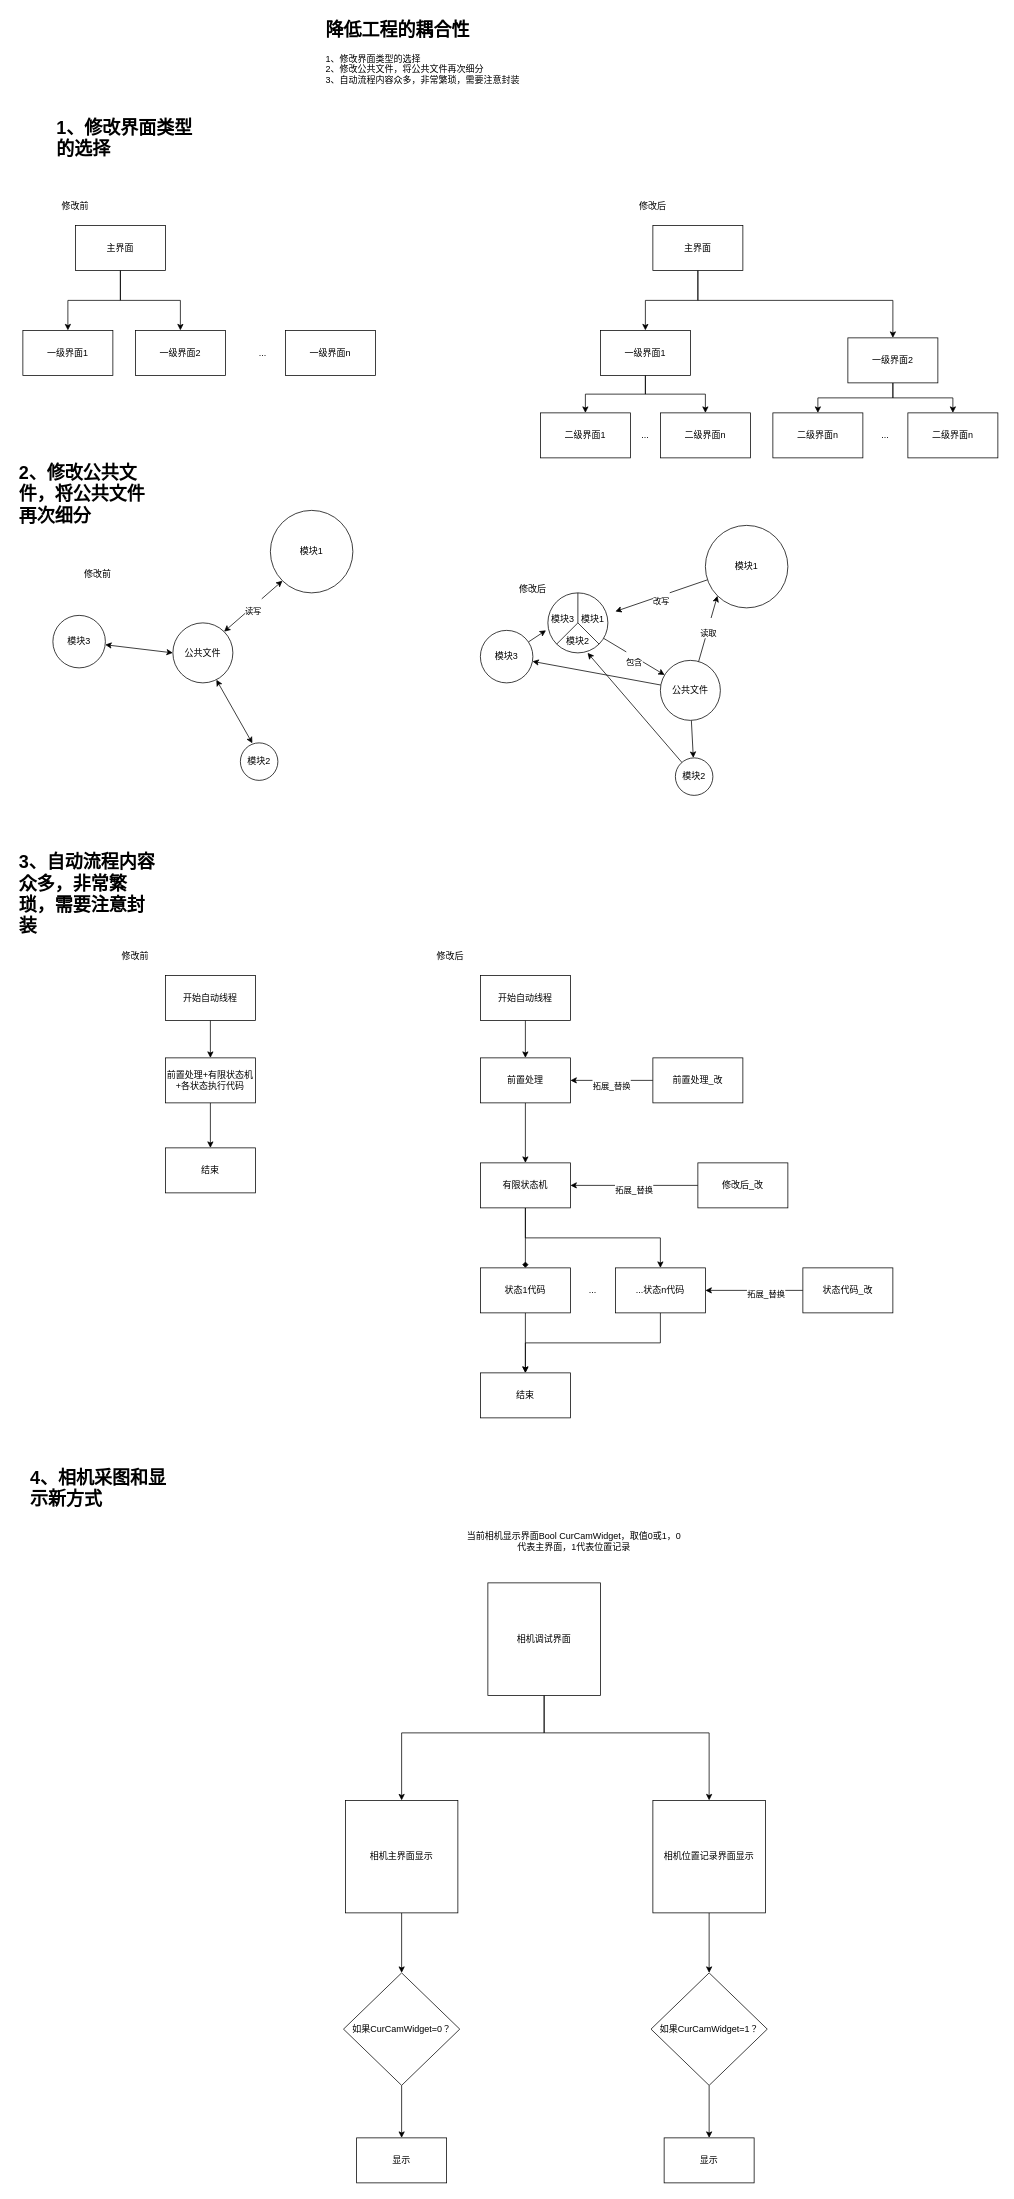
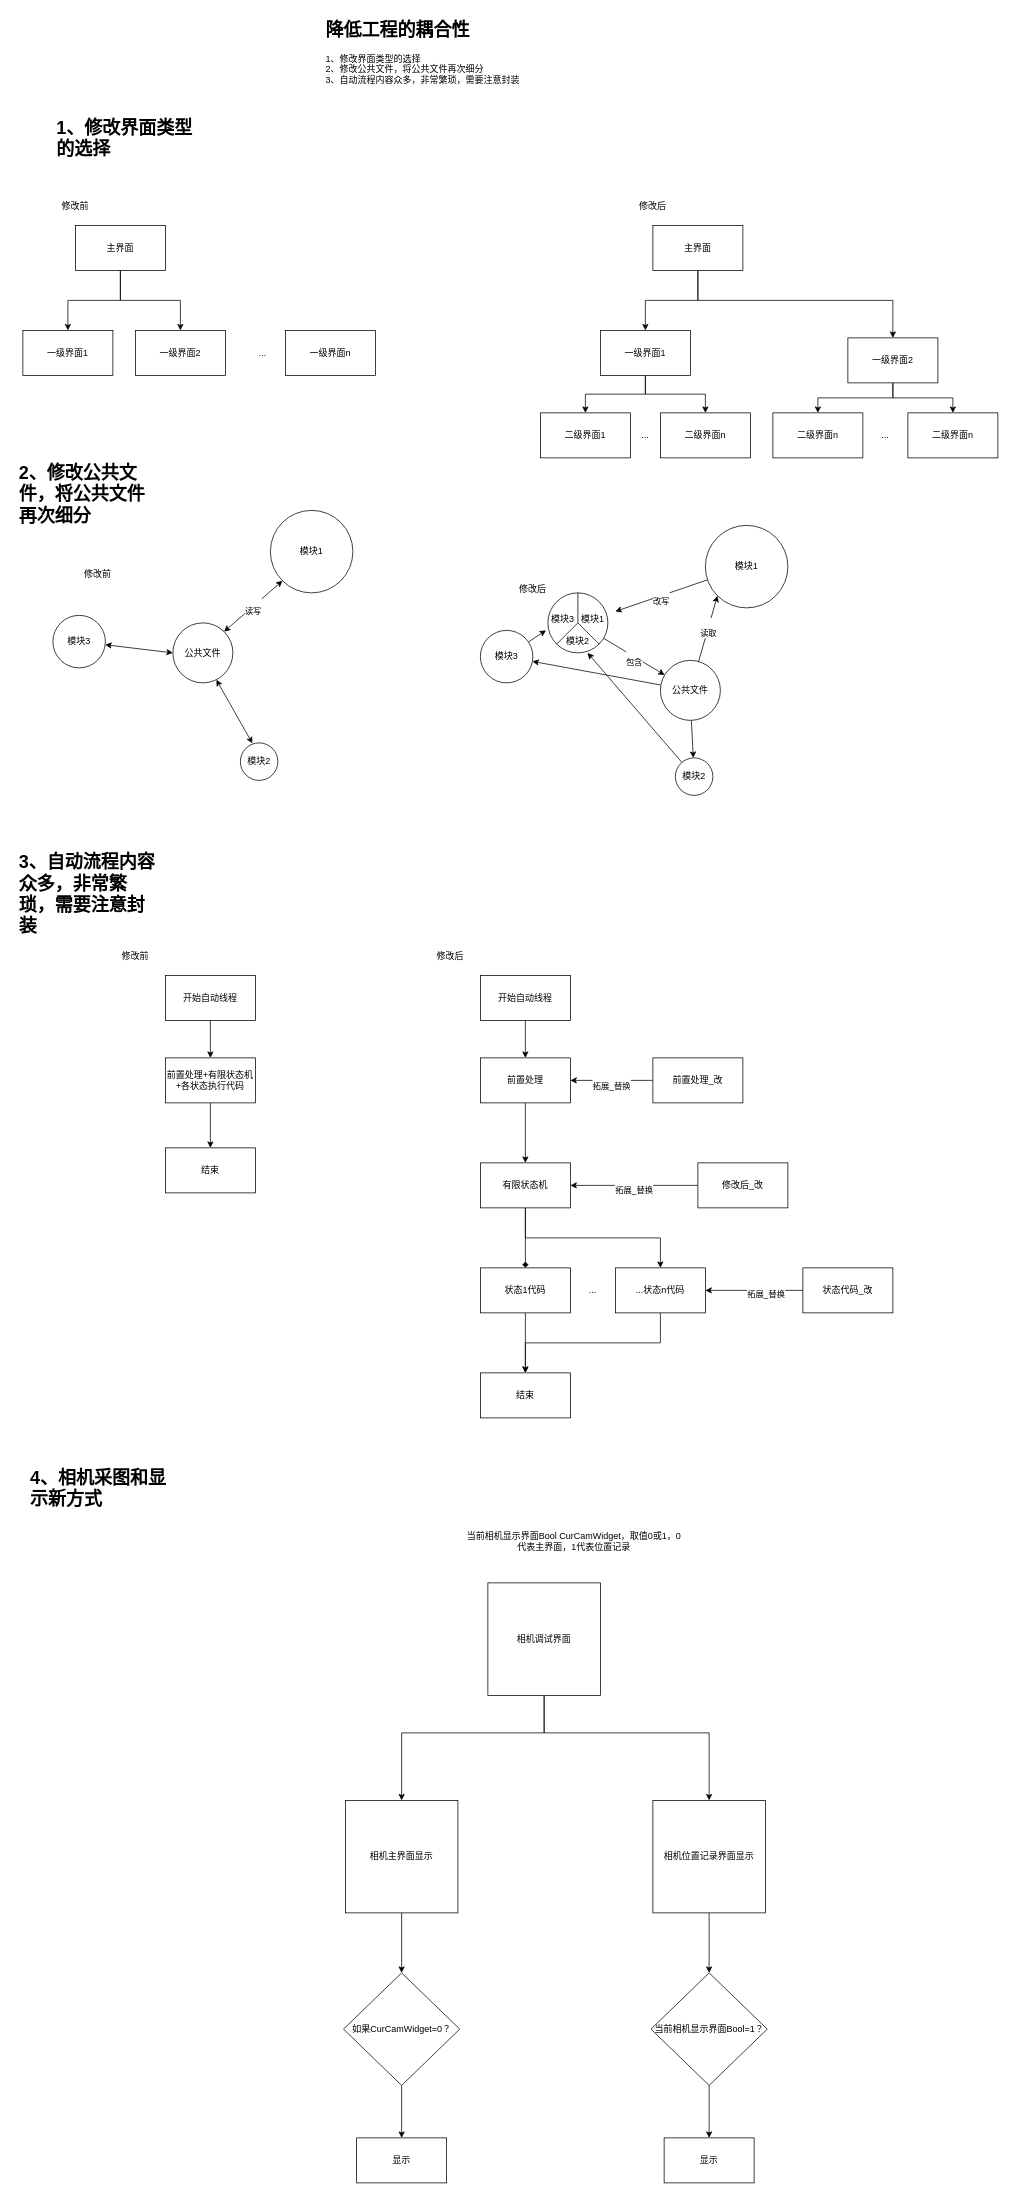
(710, 2029) -> (710, 2029)
